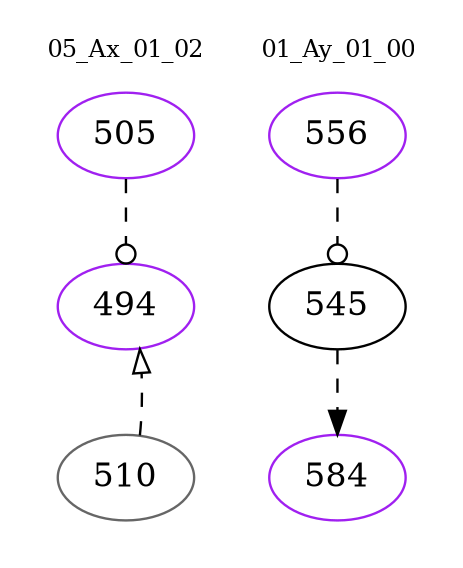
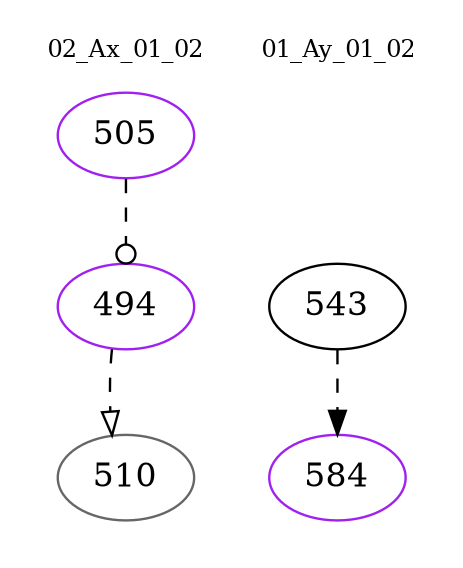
(126, 51) -> (126, 51)
(339, 51) -> (339, 51)
(337, 135) -> none
(337, 307) -> (337, 307)
(142, 404) -> (110, 380)
